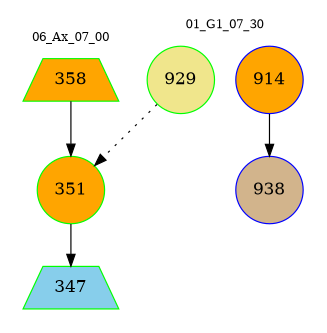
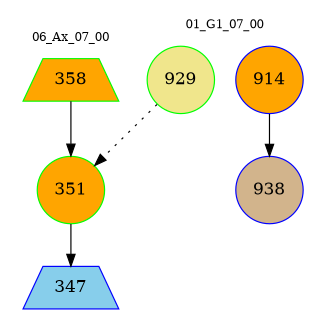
(225, 25) -> (225, 25)
(71, 288) -> (71, 288)
